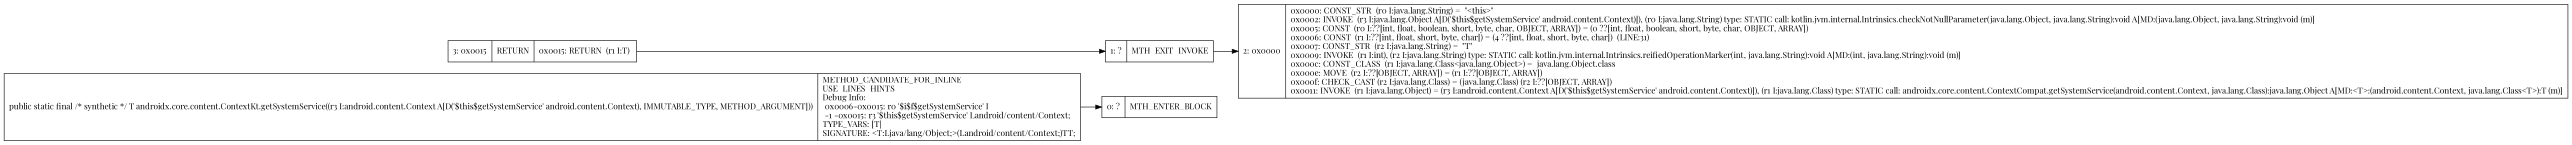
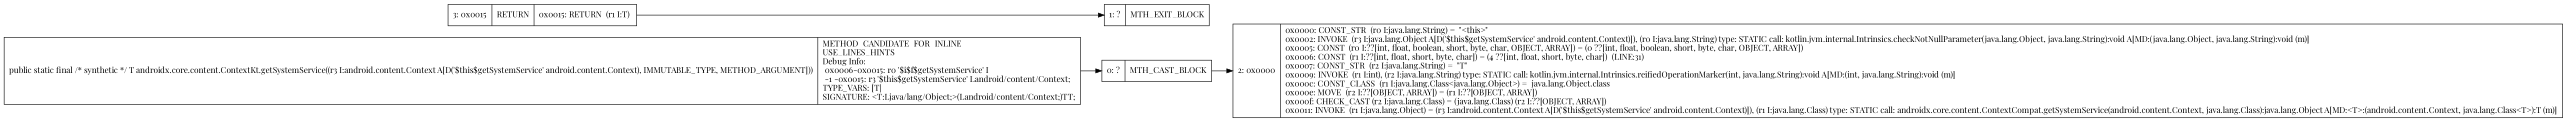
(1170, 51) -> (1167, 15)
(1223, 51) -> (1219, 71)
(1171, 107) -> (1168, 71)
